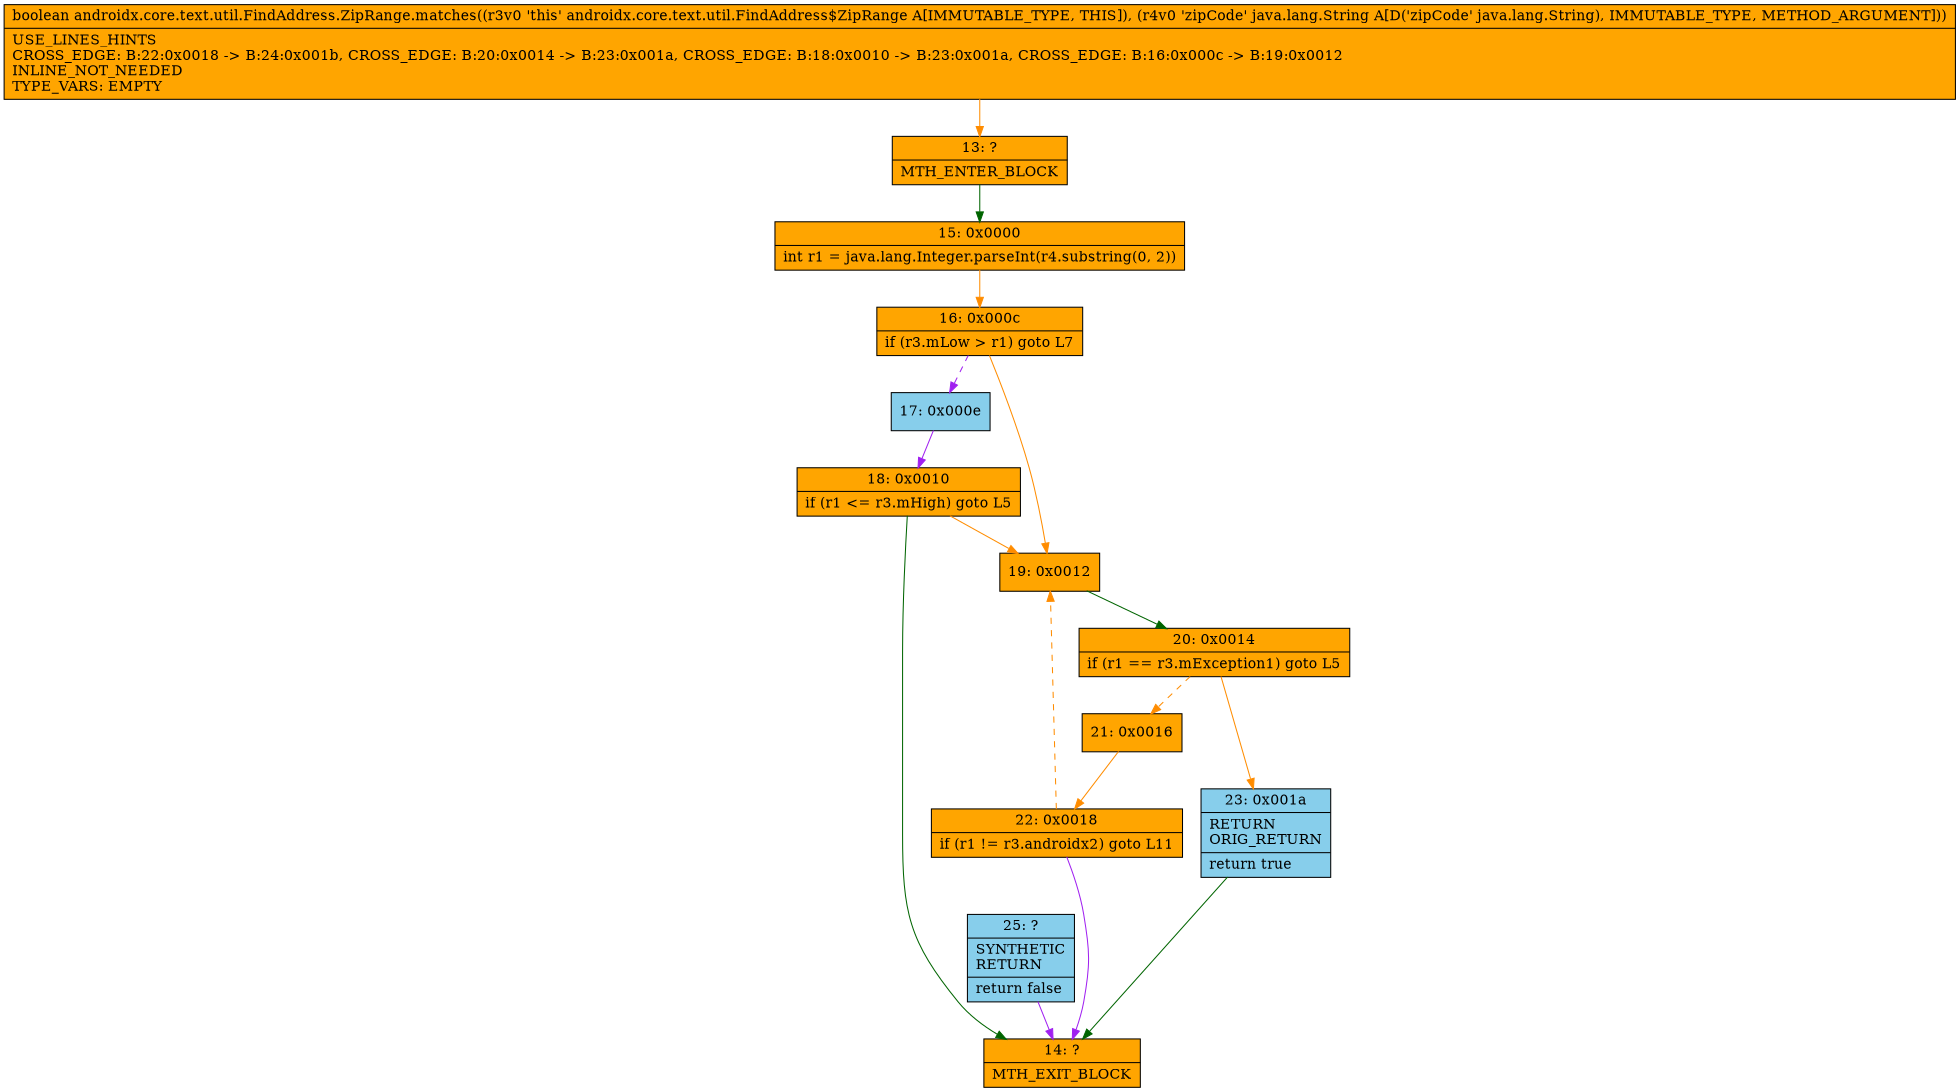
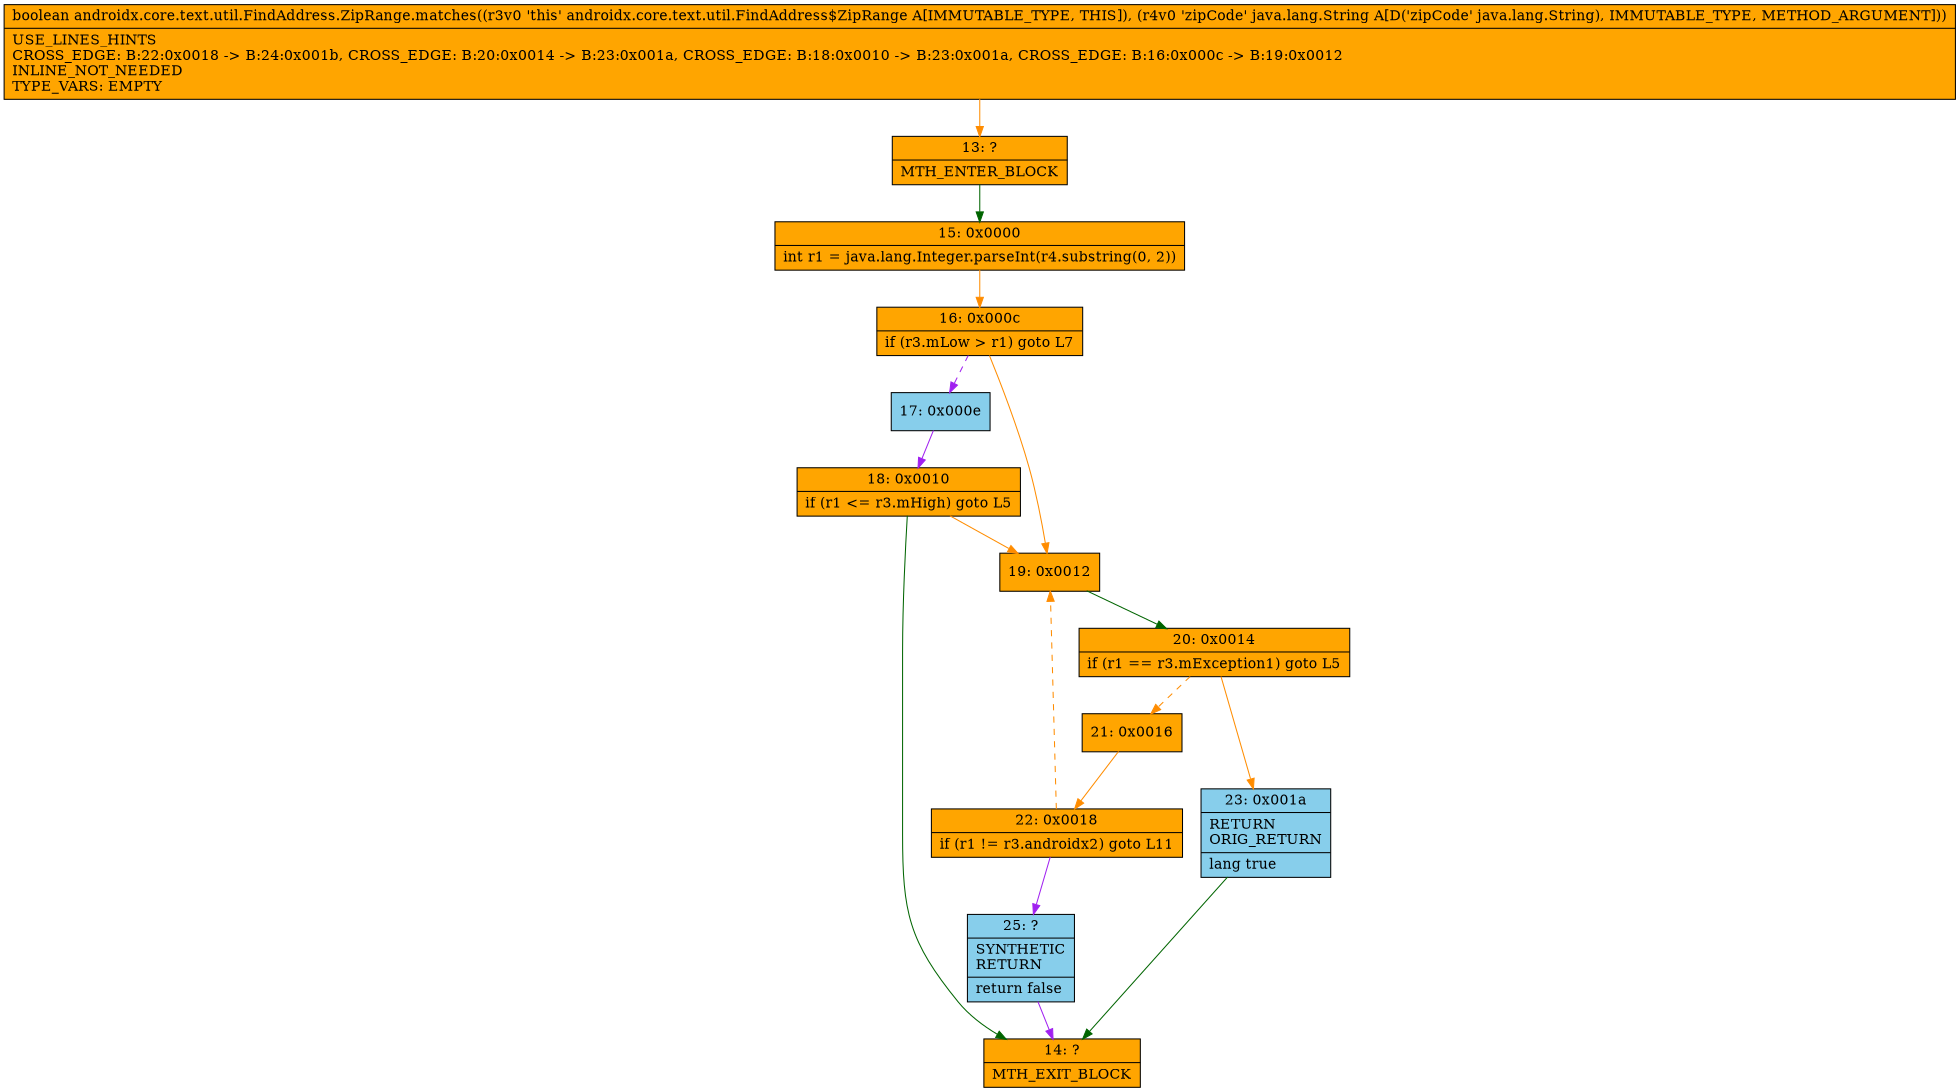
(1251, 864) -> (1243, 864)
(1088, 942) -> (1043, 881)
